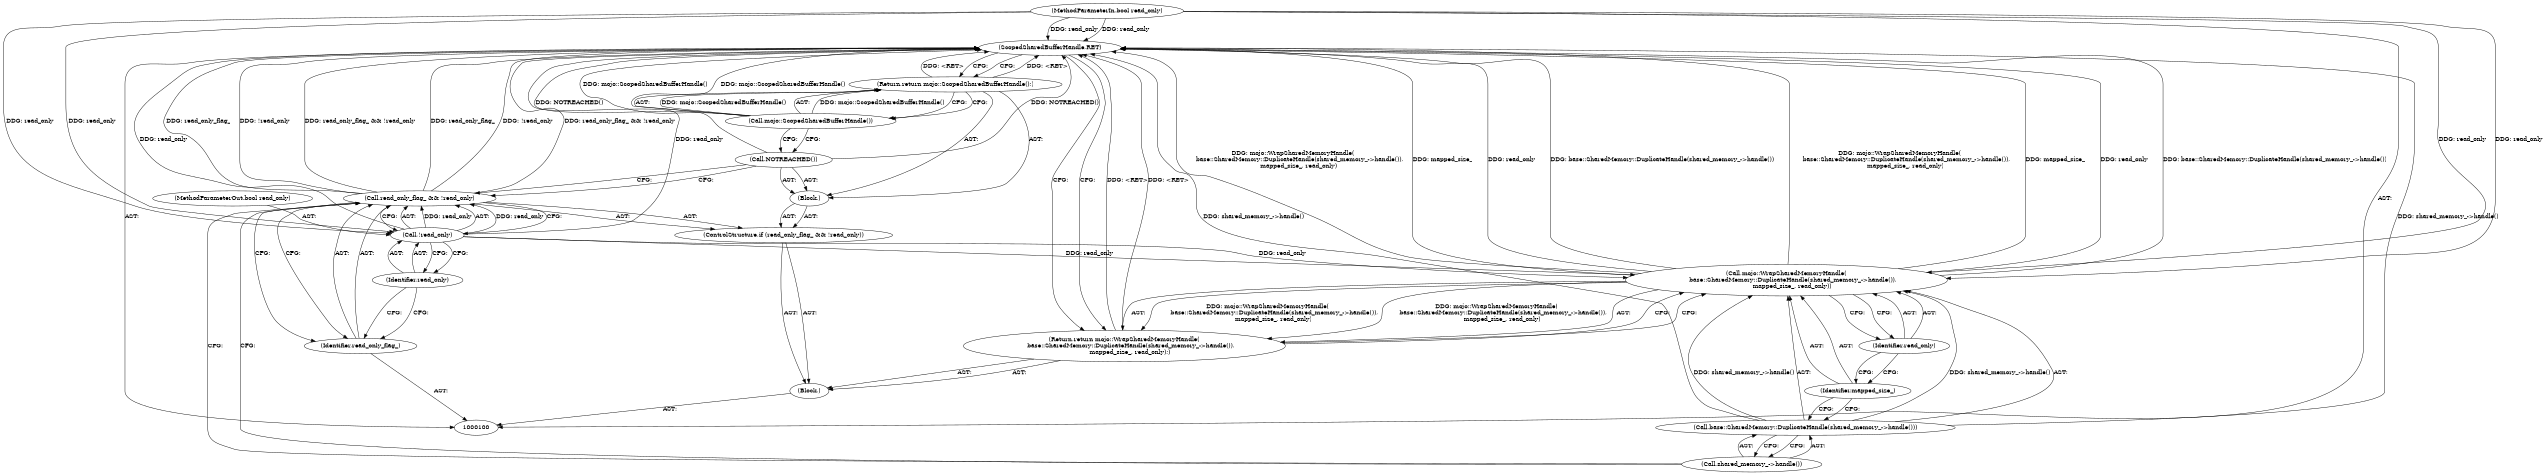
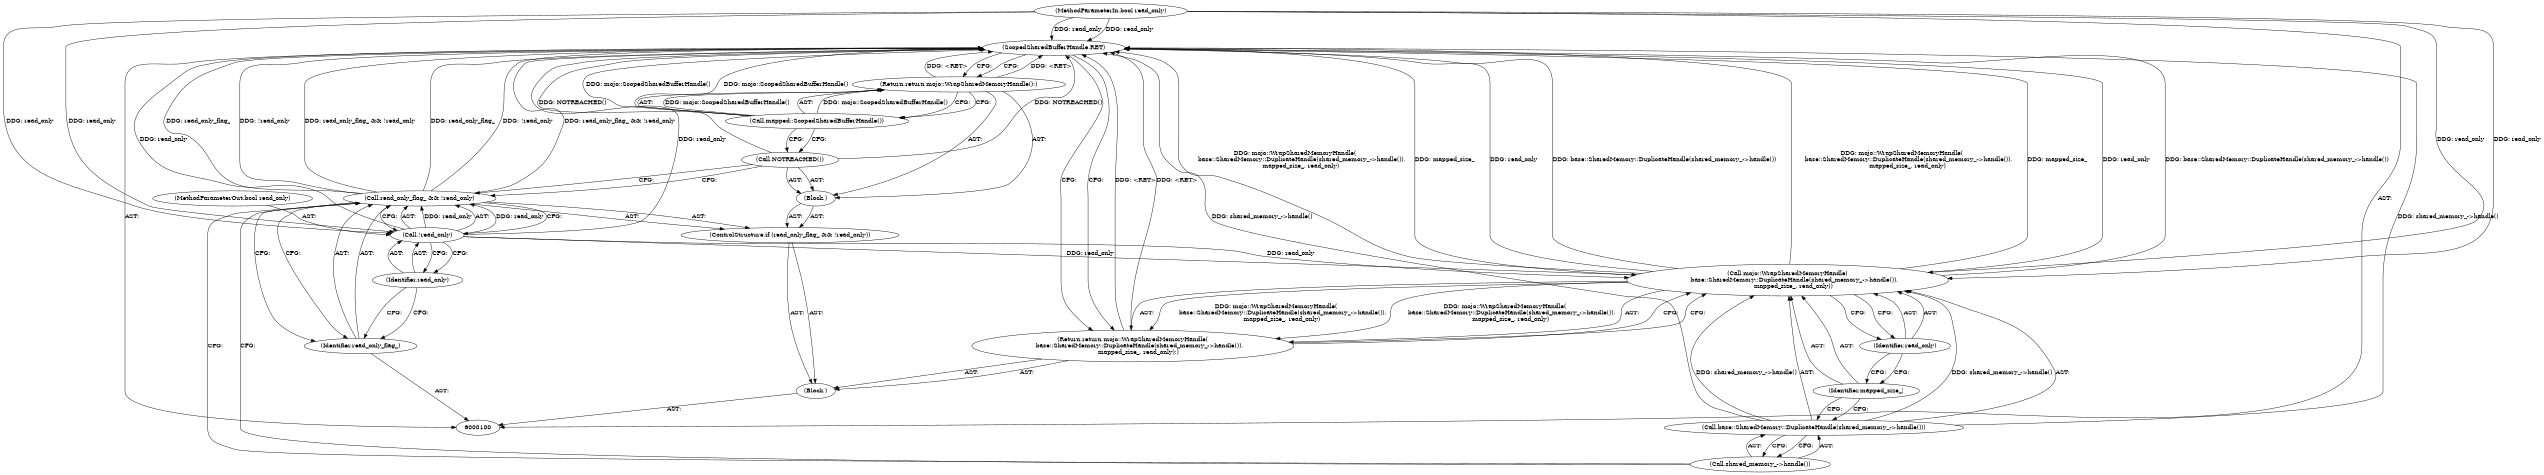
(955, 84) -> (959, 84)
(811, 121) -> (817, 121)
(476, 428) -> (478, 428)
